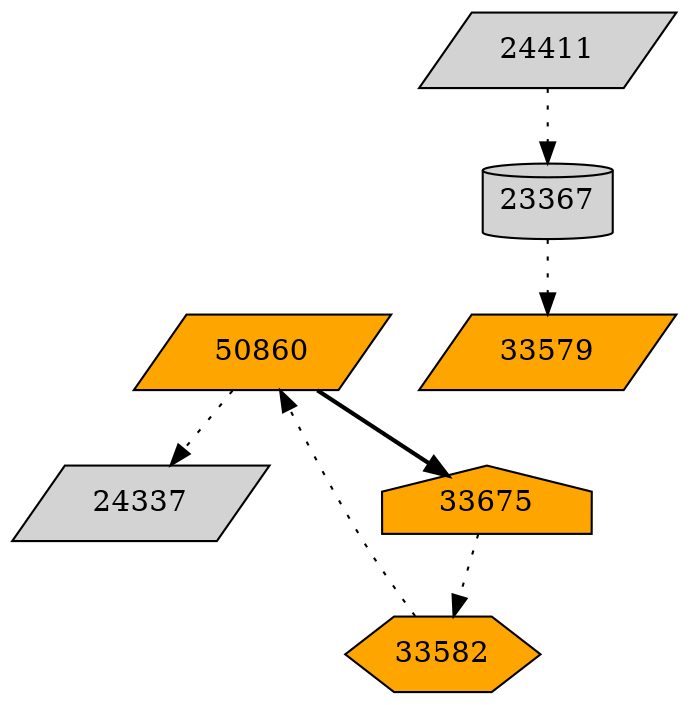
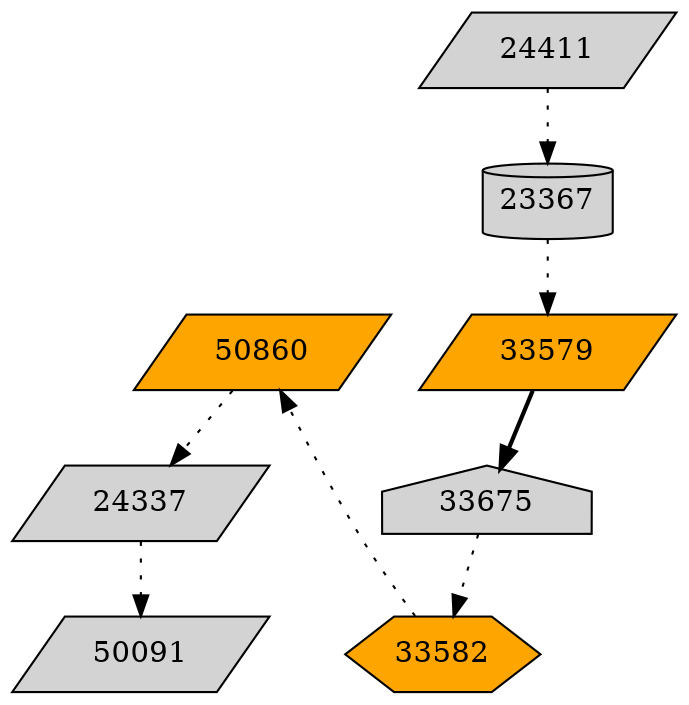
(373, 427) -> (521, 420)
(487, 503) -> (487, 503)
none -> (141, 654)
